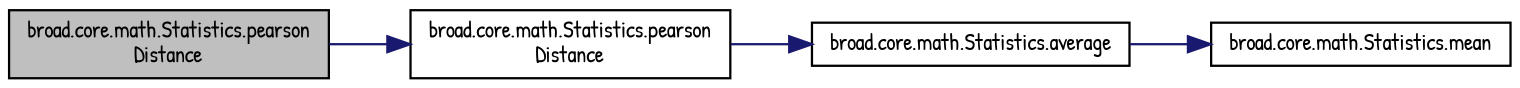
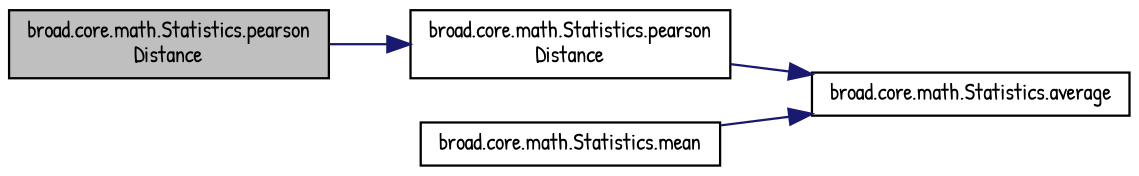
(1159, 44) -> (755, 121)
